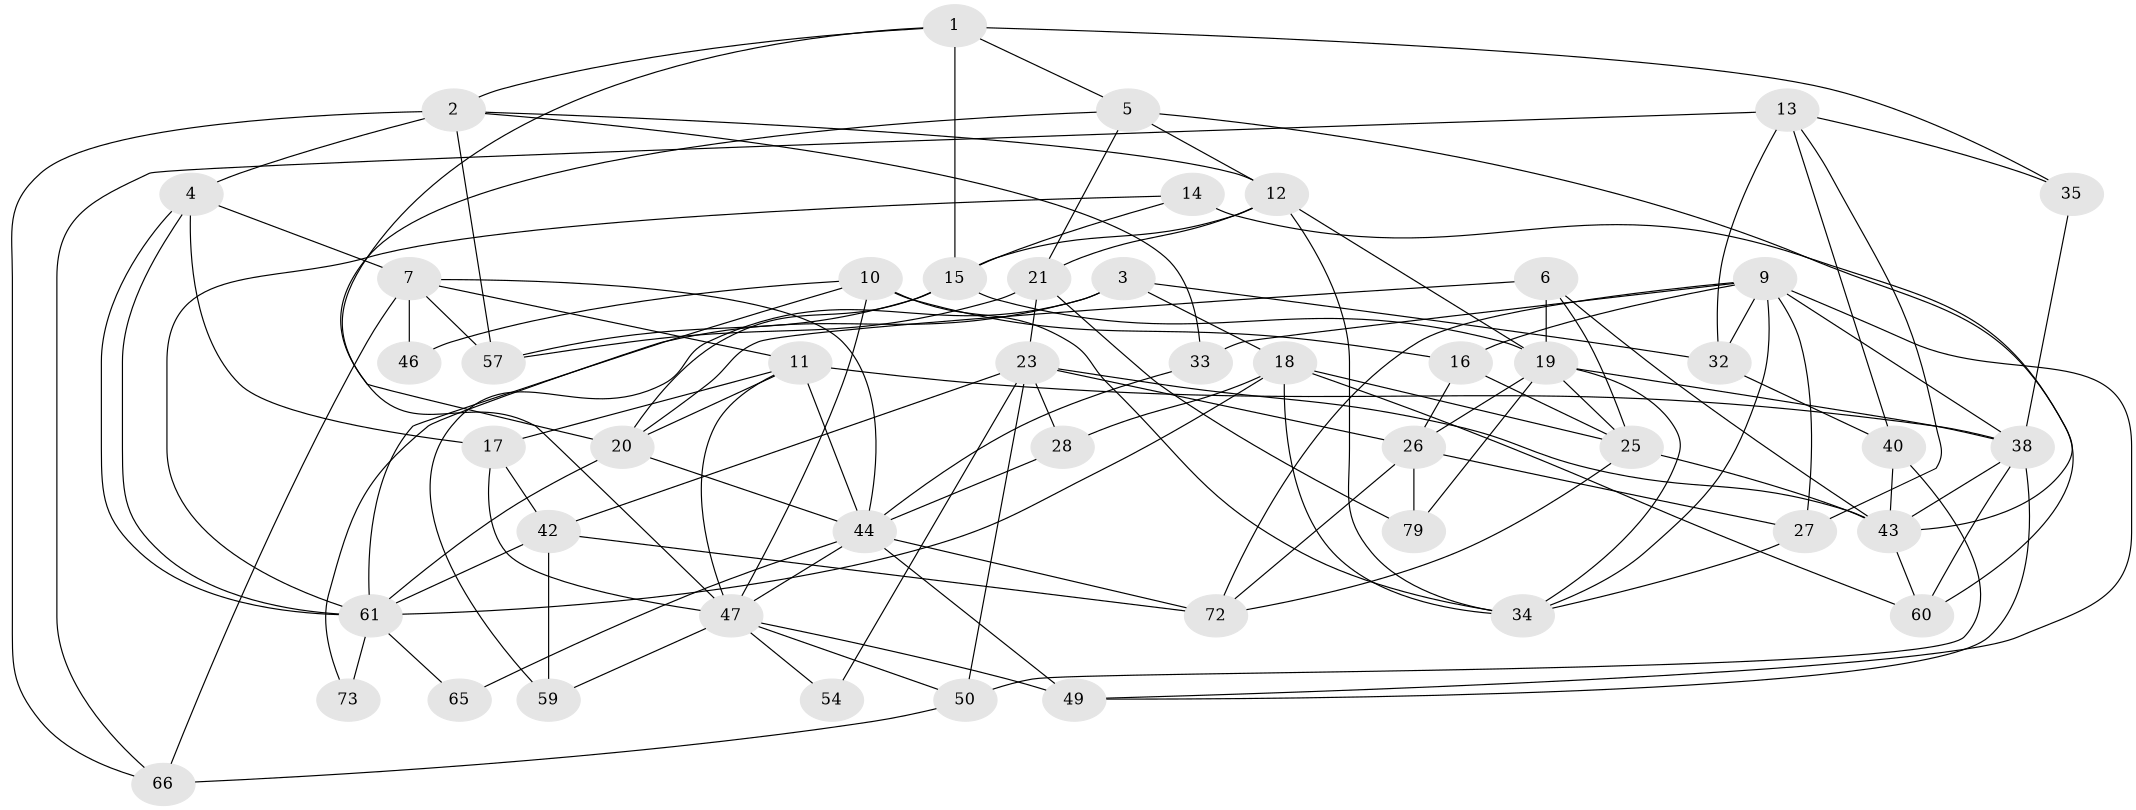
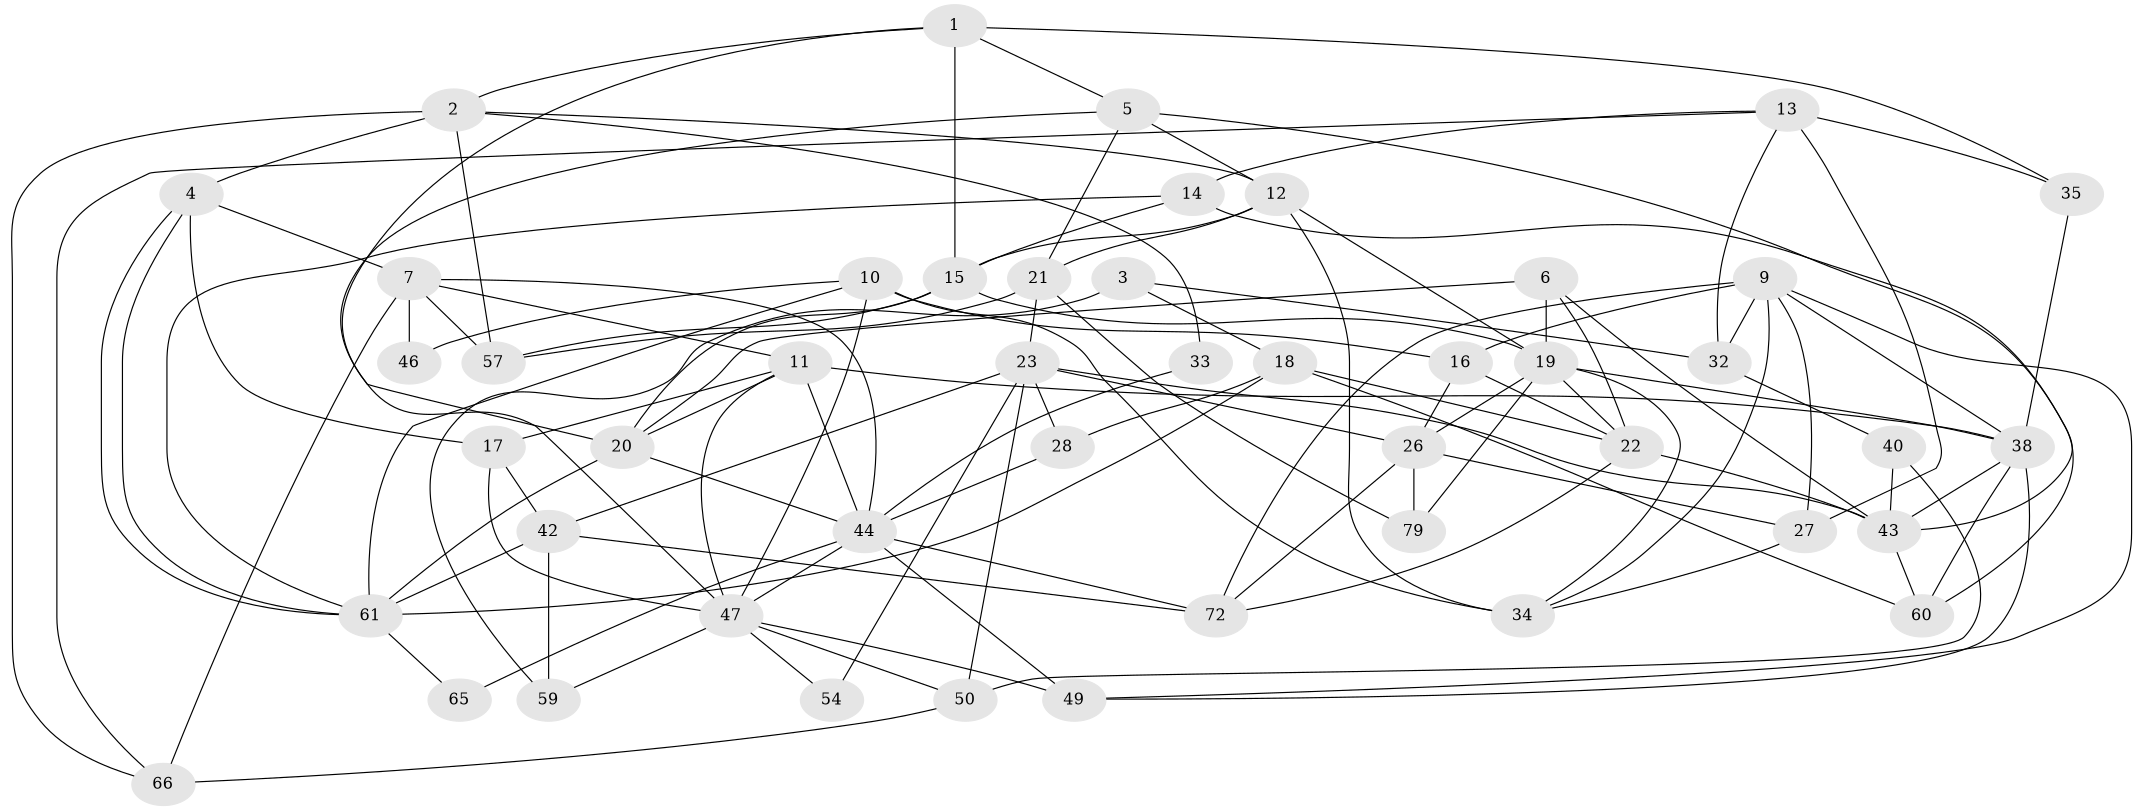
(1841, 279) -> (1470, 129)
(1453, 316) -> none
(1632, 447) -> (1632, 447)
(1331, 550) -> none
(348, 700) -> none
